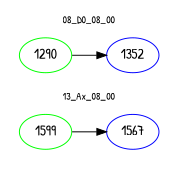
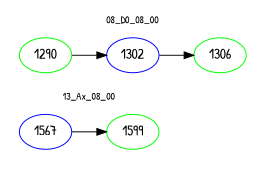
(133, 55) -> (133, 55)
none -> (220, 55)
(84, 132) -> (84, 132)
